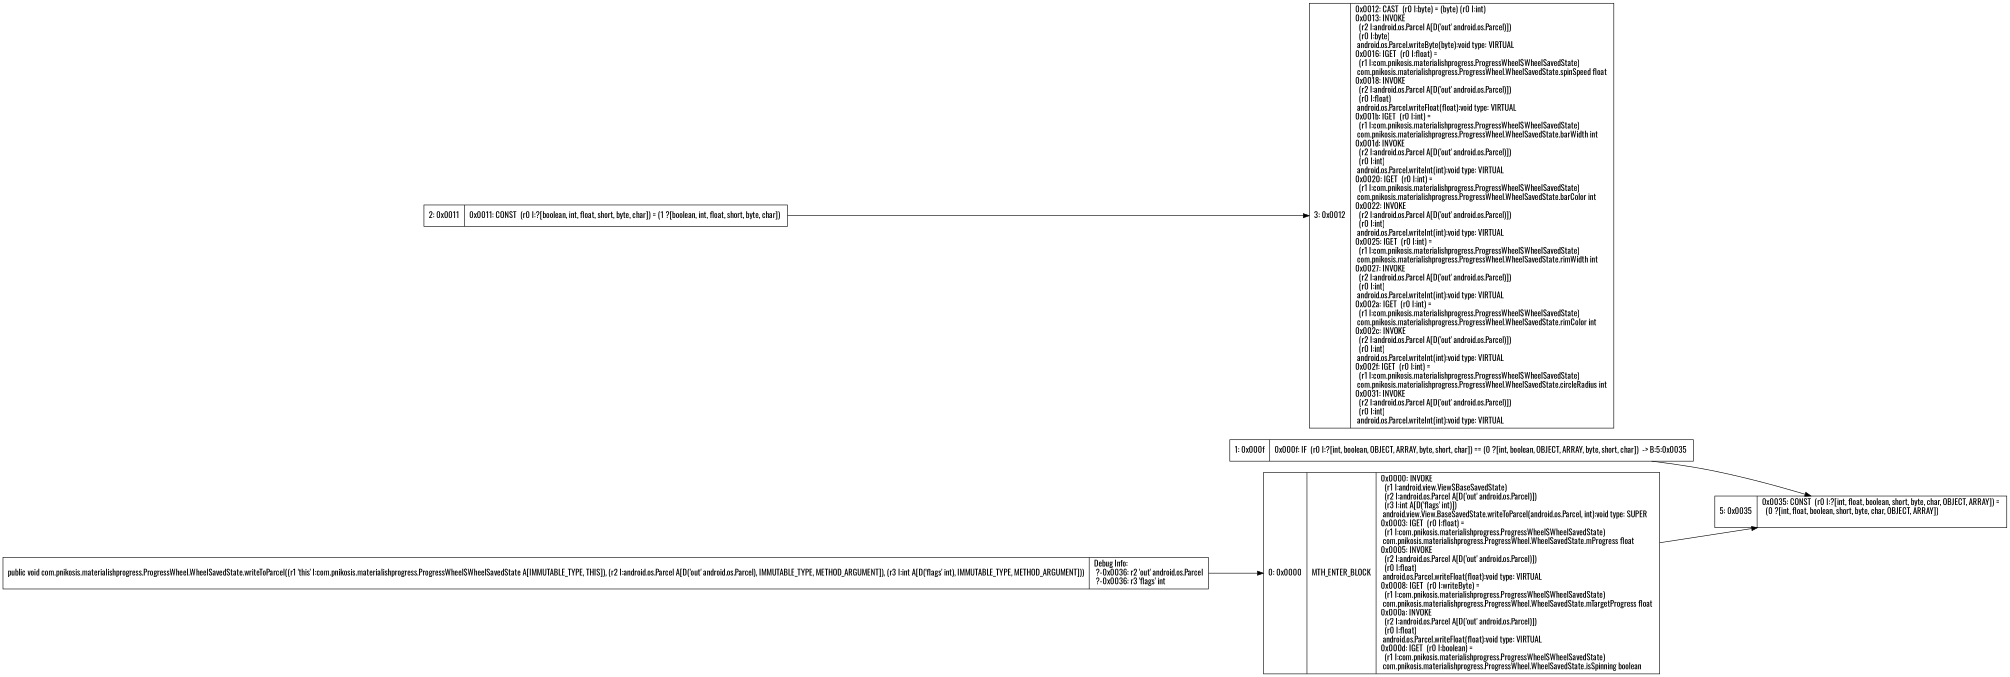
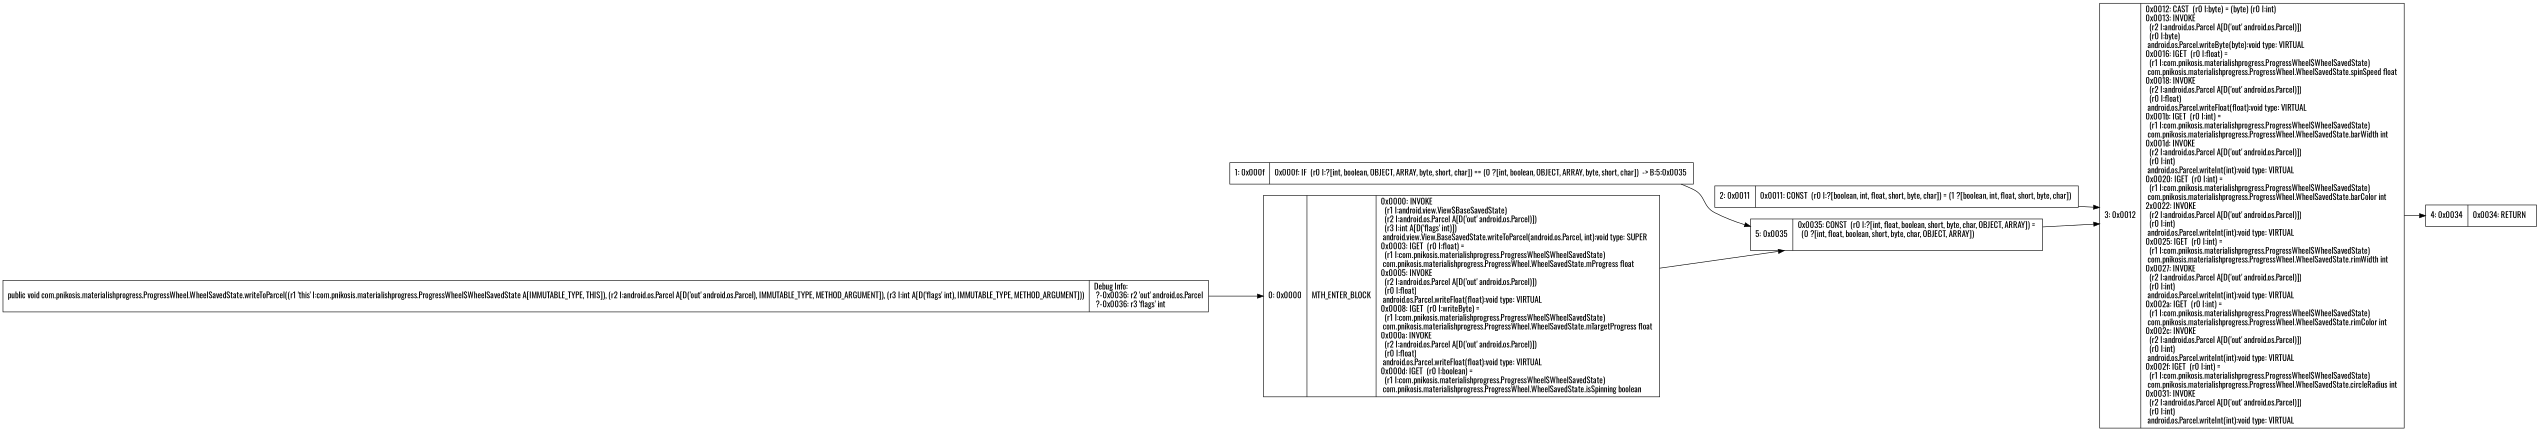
(1383, 206) -> (2173, 206)
none -> (2481, 216)
none -> (2068, 226)
